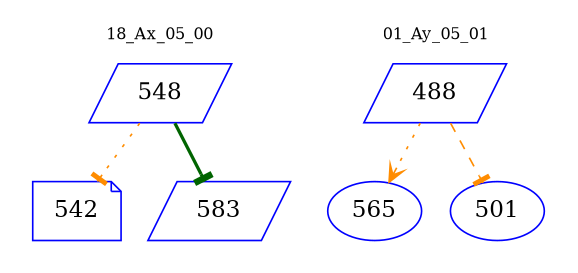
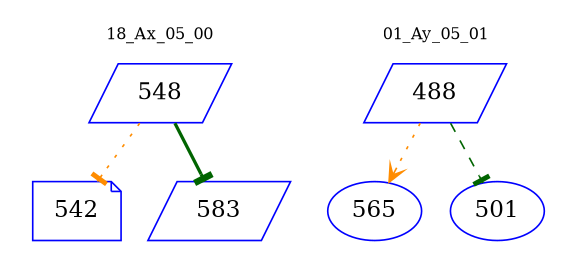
(465, 149) -> (465, 149)
